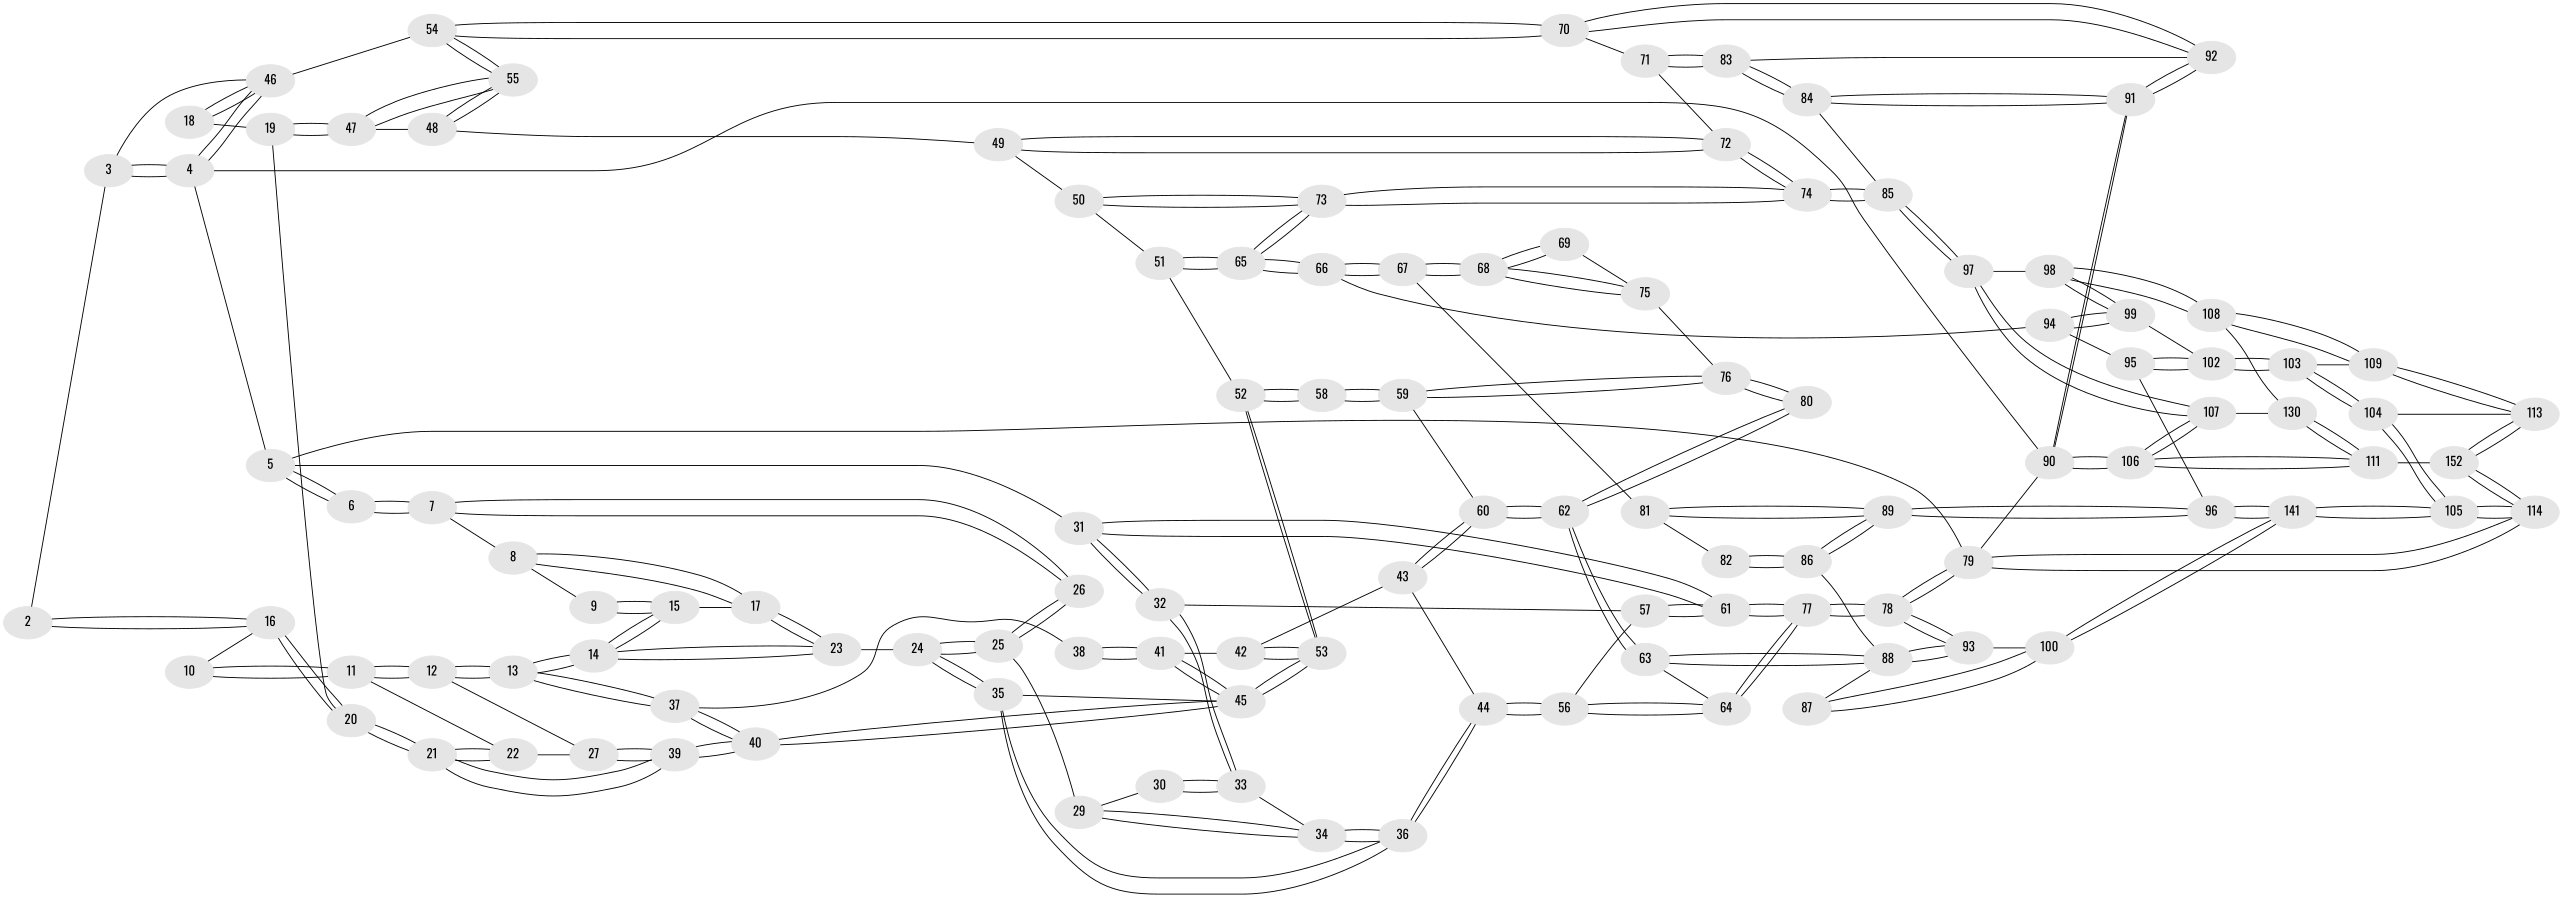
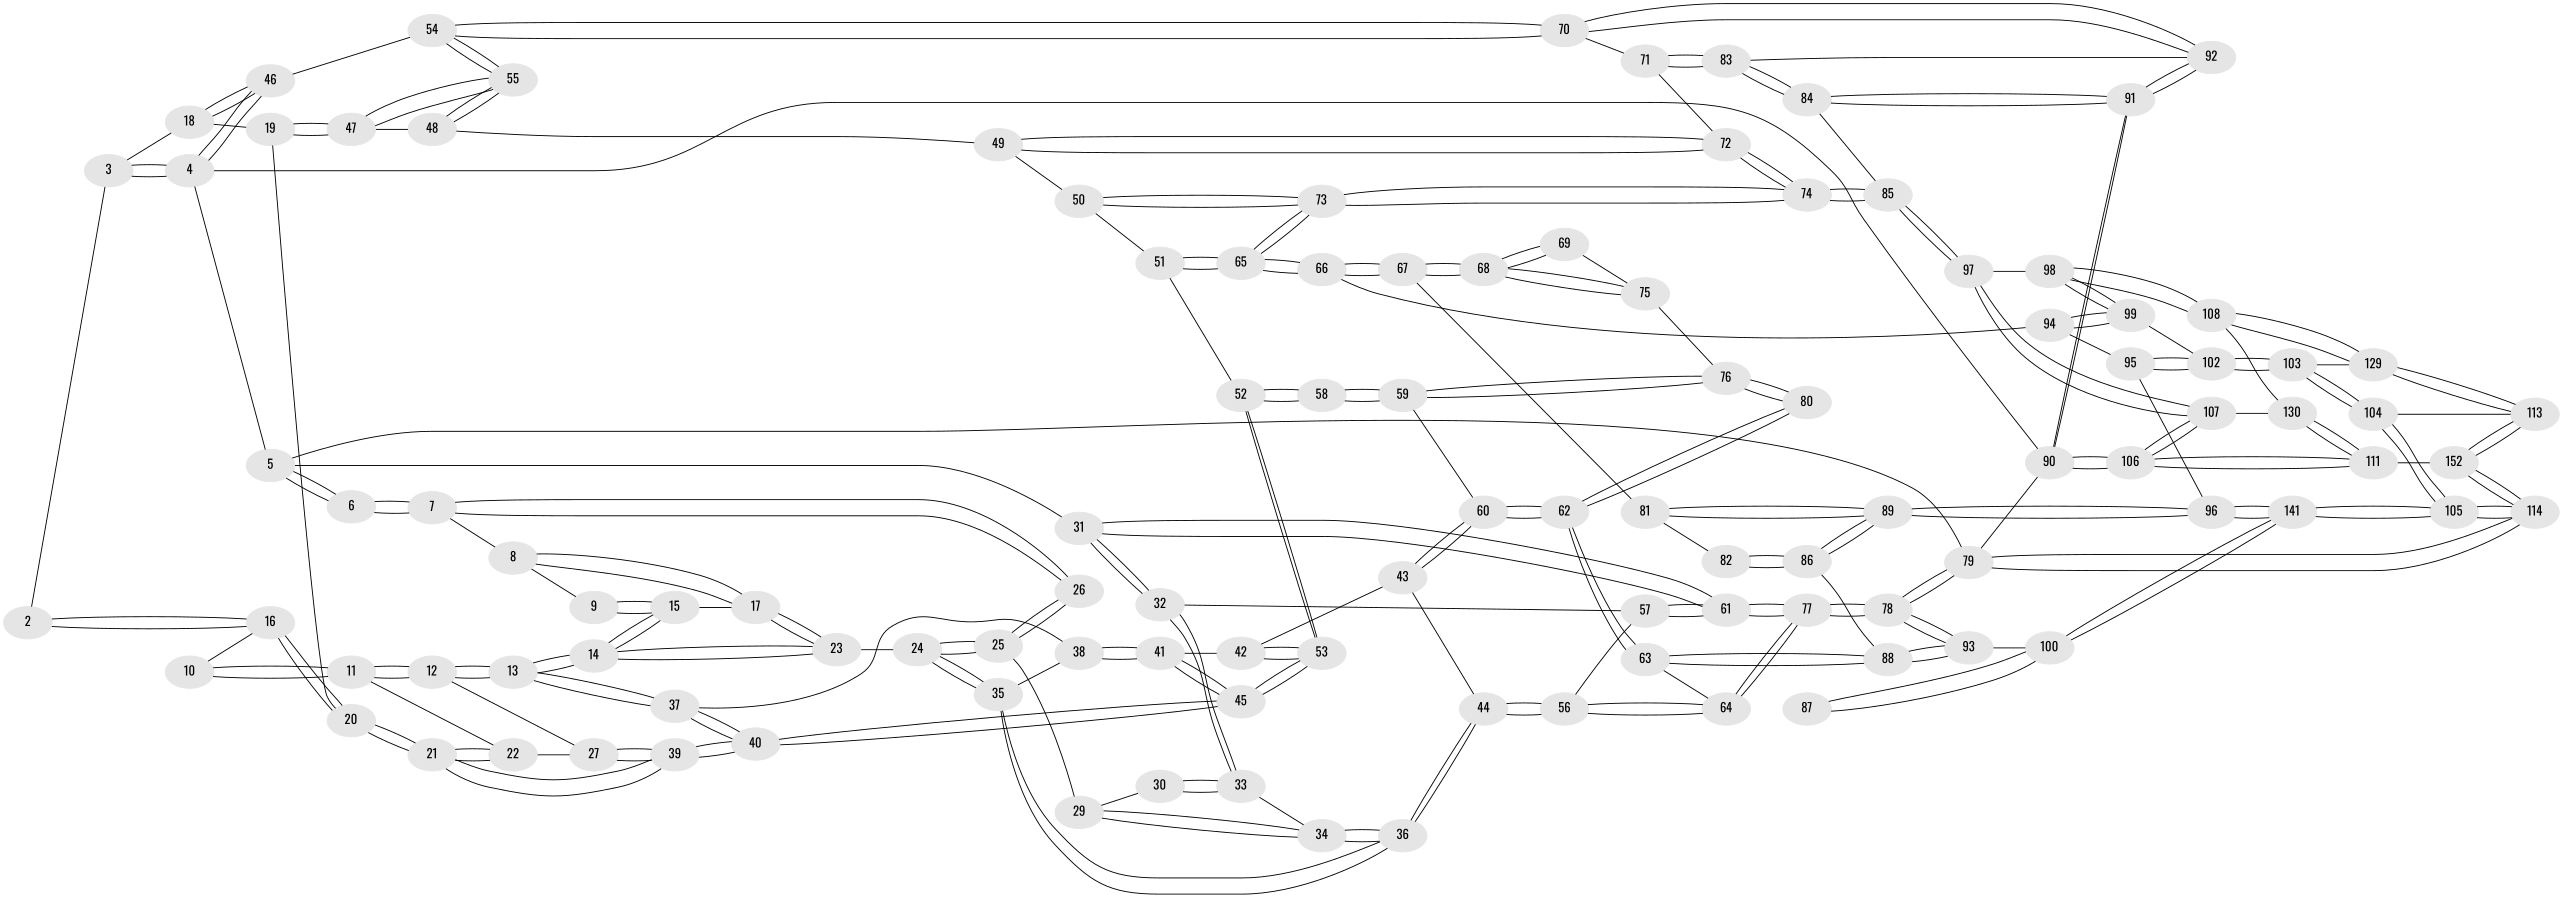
(169, 96) -> (149, 146)
(2373, 365) -> (2373, 365)
(1848, 684) -> none
(1120, 698) -> (1039, 674)
